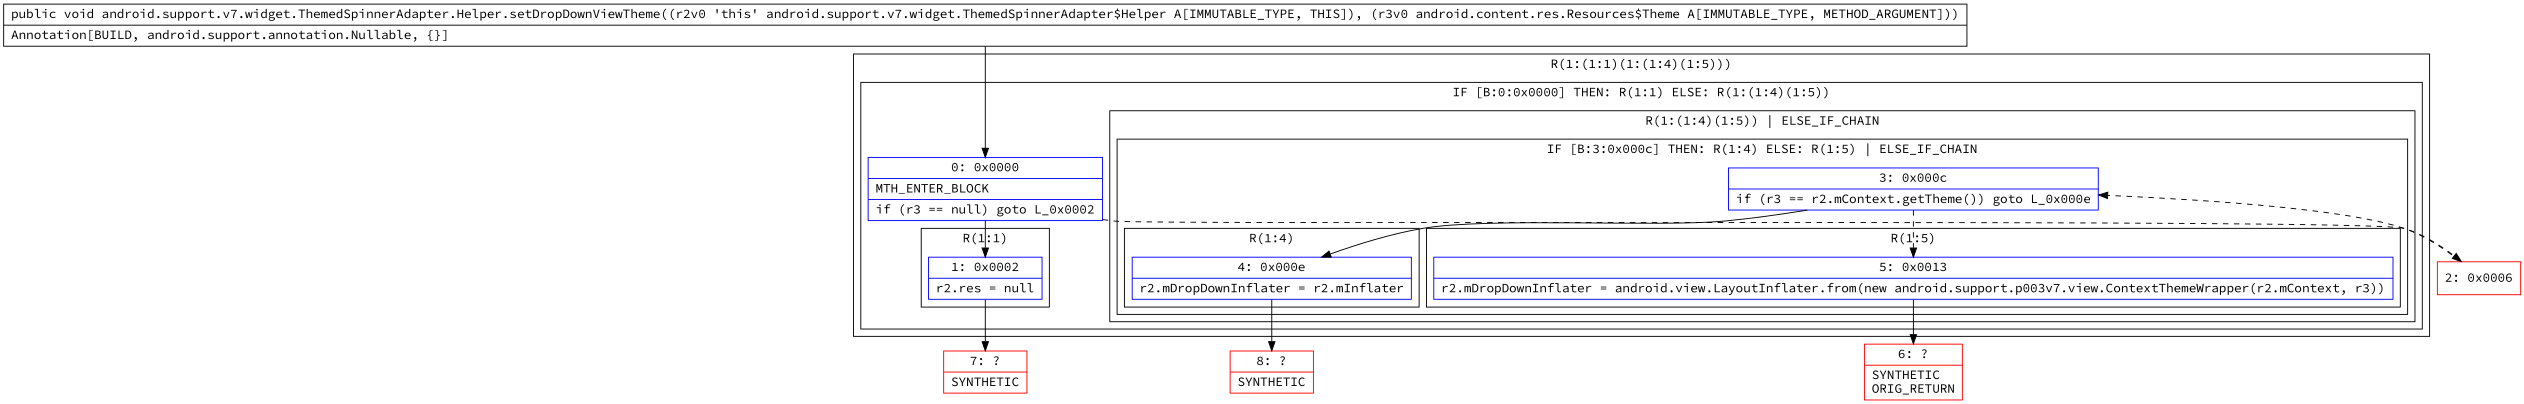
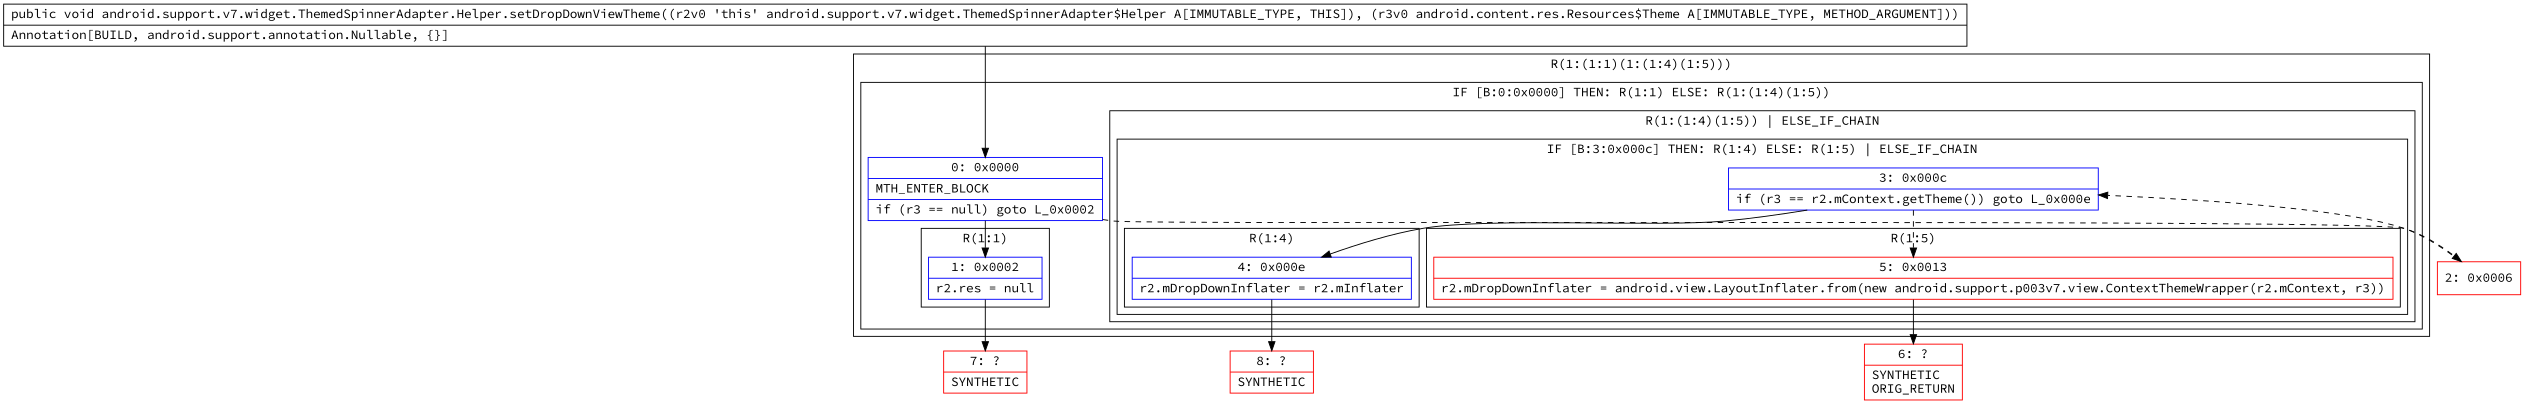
(1913, 278) -> (1913, 278)
